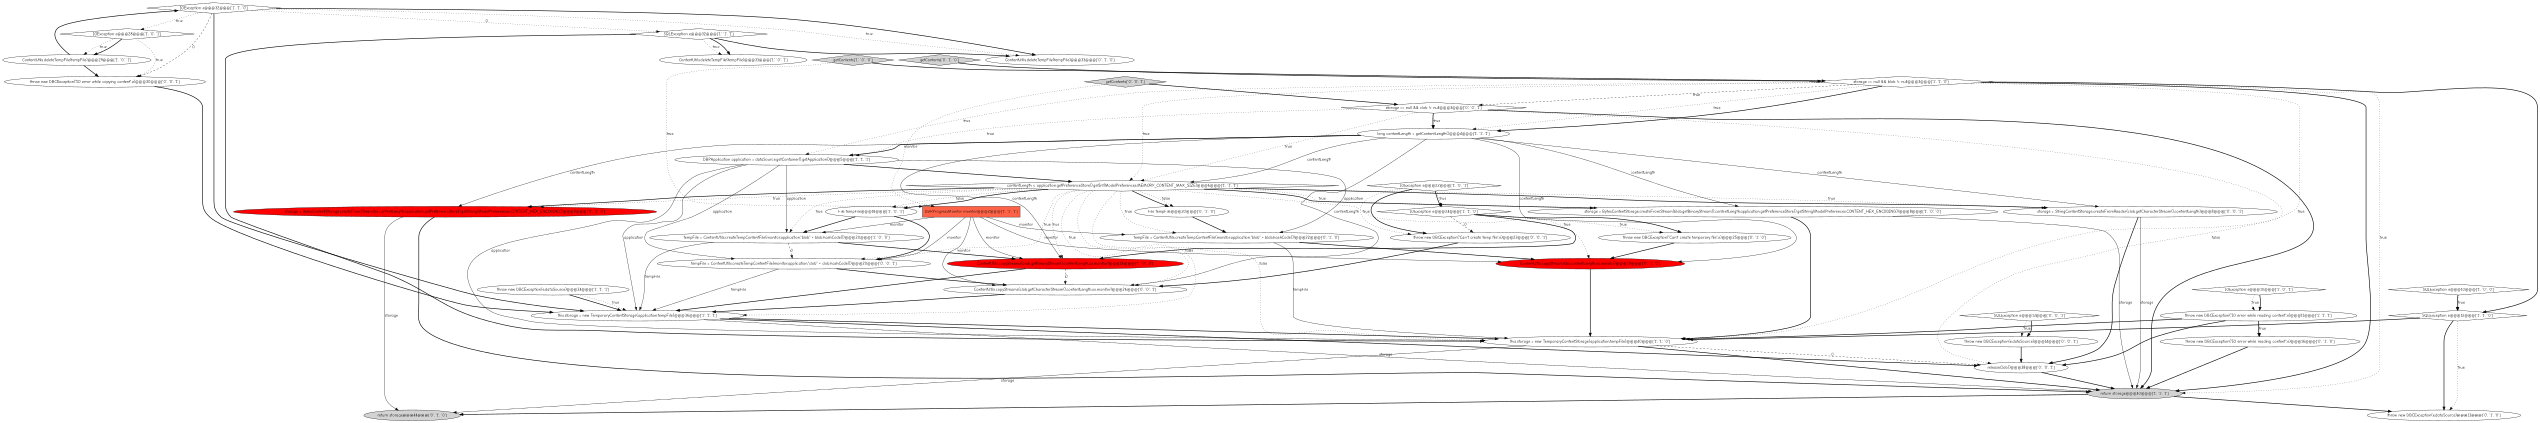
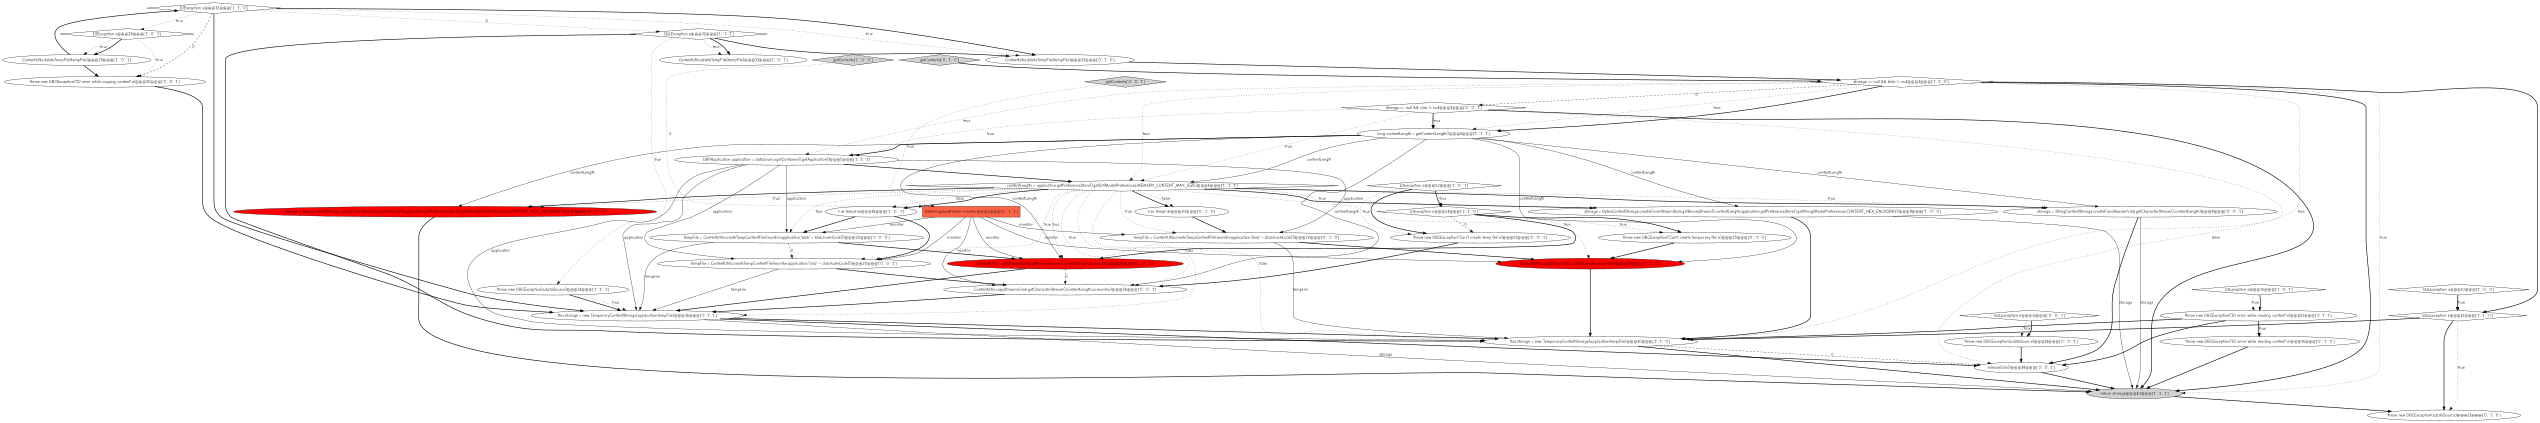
(1347, 75) -> (1483, 71)
(1259, 93) -> none
(1697, 95) -> (1697, 95)
(670, 134) -> (670, 134)
(911, 147) -> (911, 147)
none -> (662, 183)
(412, 415) -> none
